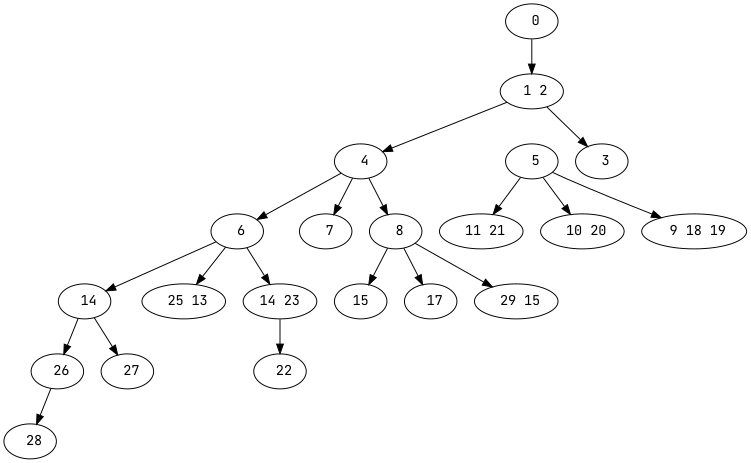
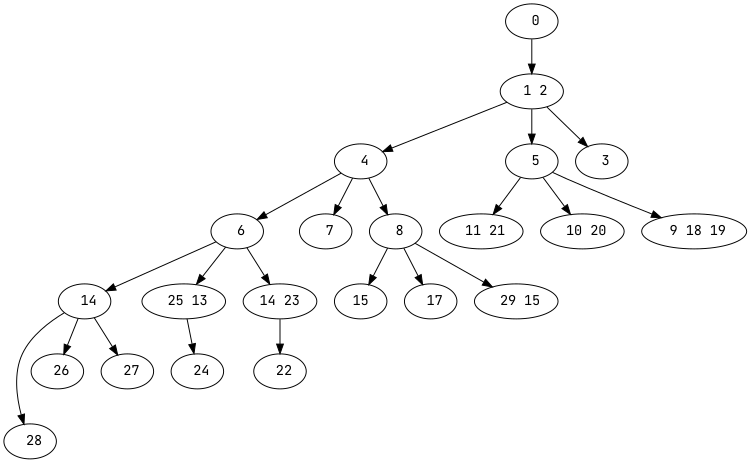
none -> (532, 122)
none -> (197, 371)
(46, 402) -> (22, 355)
